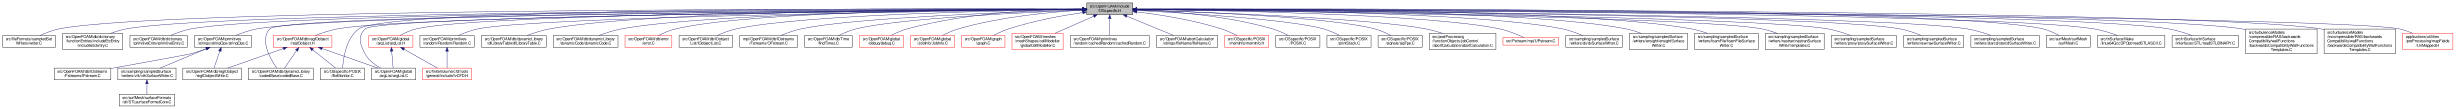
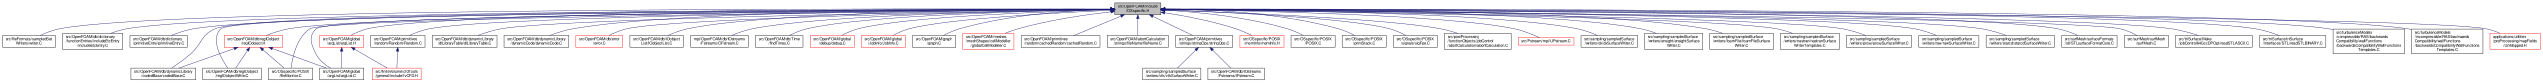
(983, 41) -> (934, 41)
(2131, 41) -> (2214, 41)
(217, 60) -> (644, 13)
(147, 89) -> (1622, 12)
